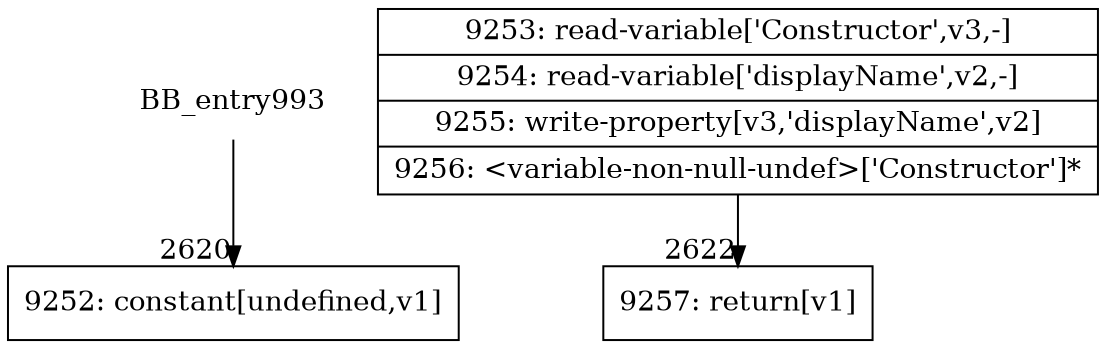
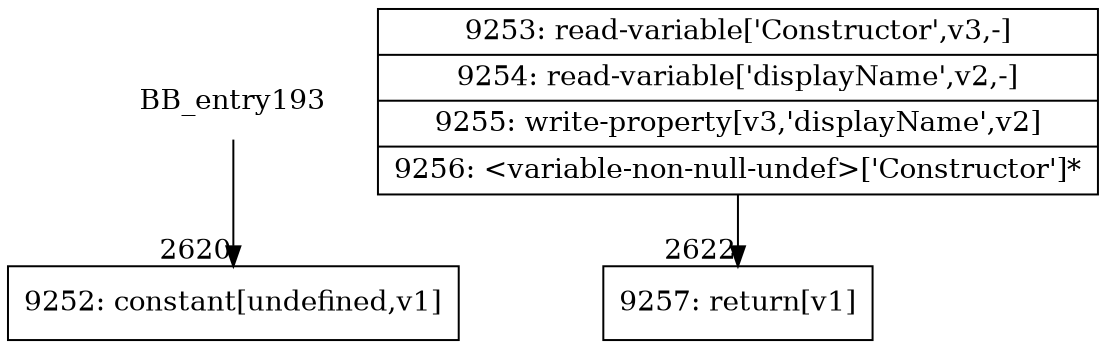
(233, 102) -> (233, 102)
